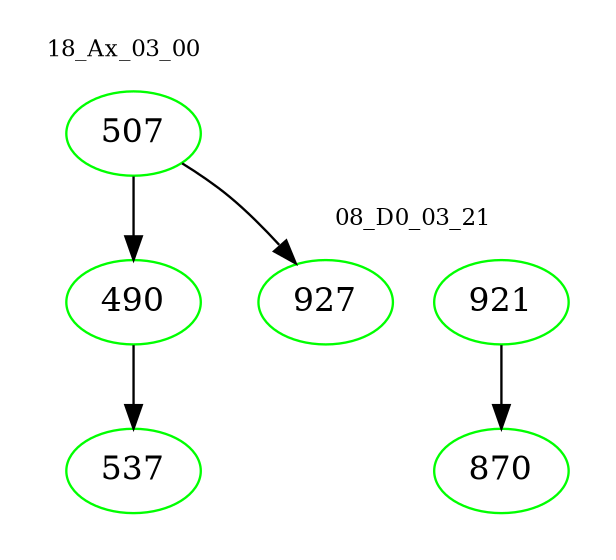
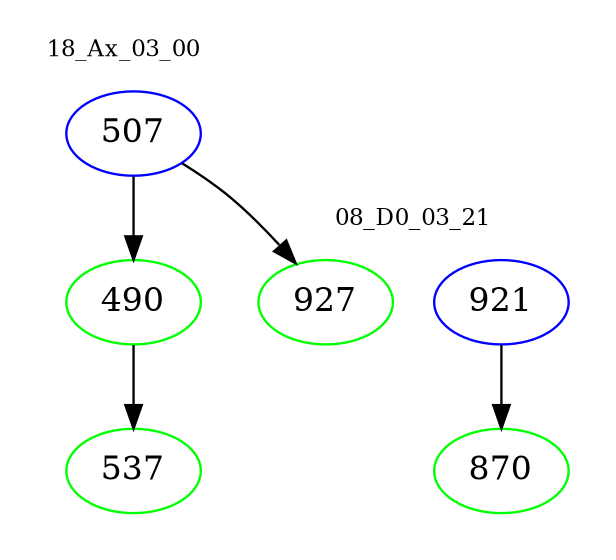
(134, 134) -> (134, 134)
(501, 302) -> (501, 302)
